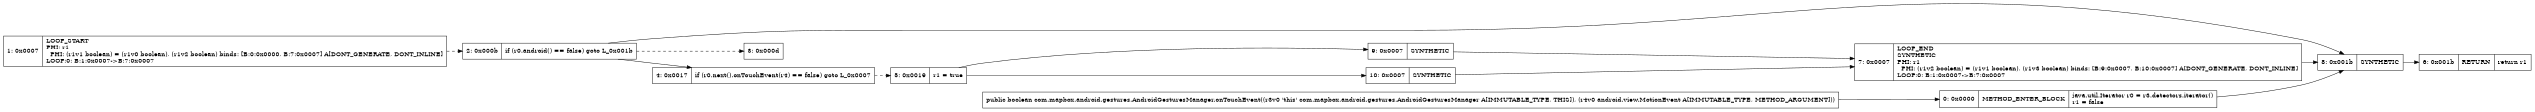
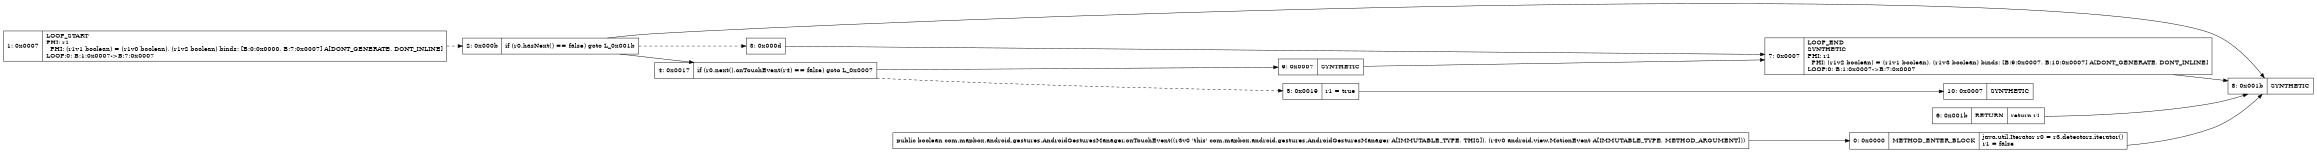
(1161, 50) -> (1075, 69)
(569, 51) -> (570, 46)
(2409, 62) -> (2145, 112)
(1653, 71) -> (1273, 50)
